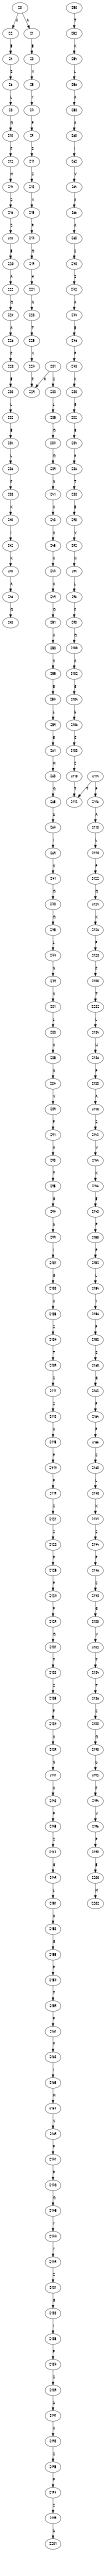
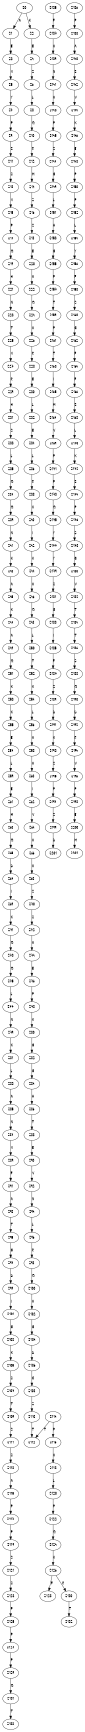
(43, 378) -> (11, 404)
none -> (32, 634)
(95, 967) -> (60, 1582)
(95, 1007) -> (69, 1622)
(95, 1033) -> none
(53, 1468) -> (11, 1519)
(53, 1684) -> none
